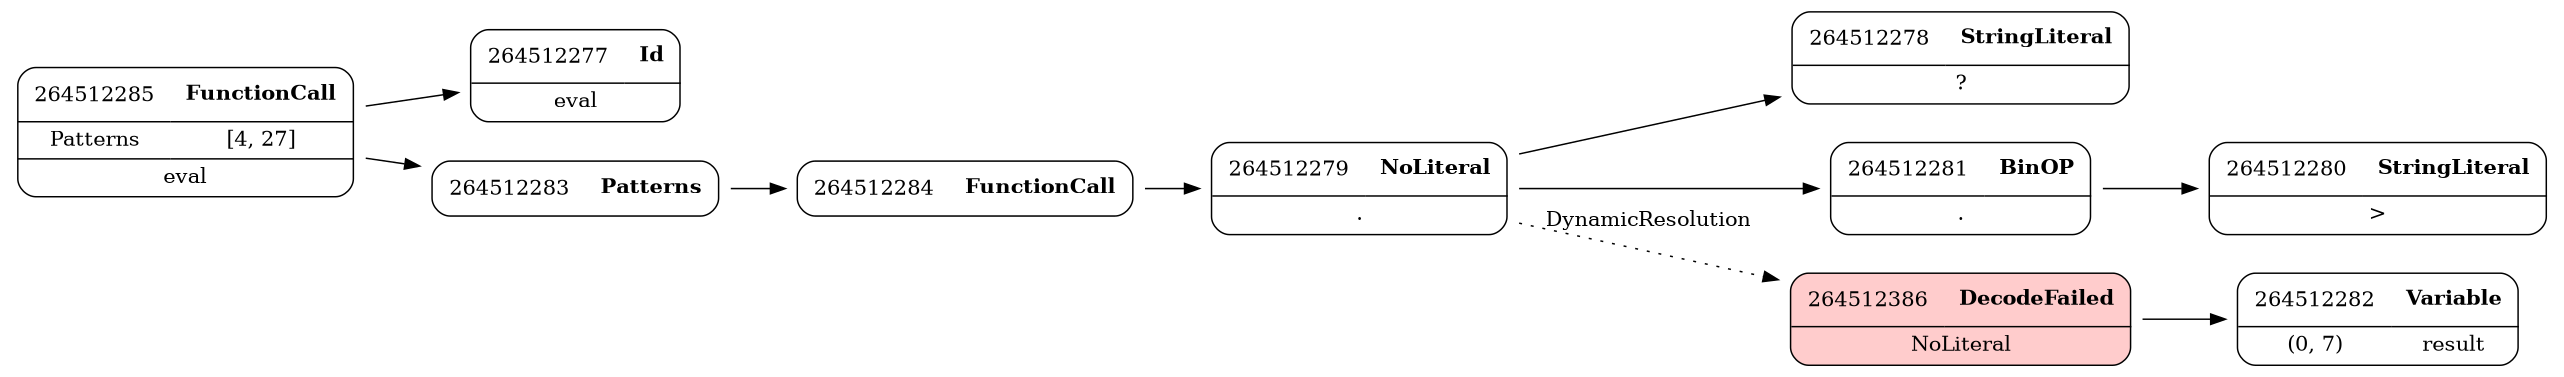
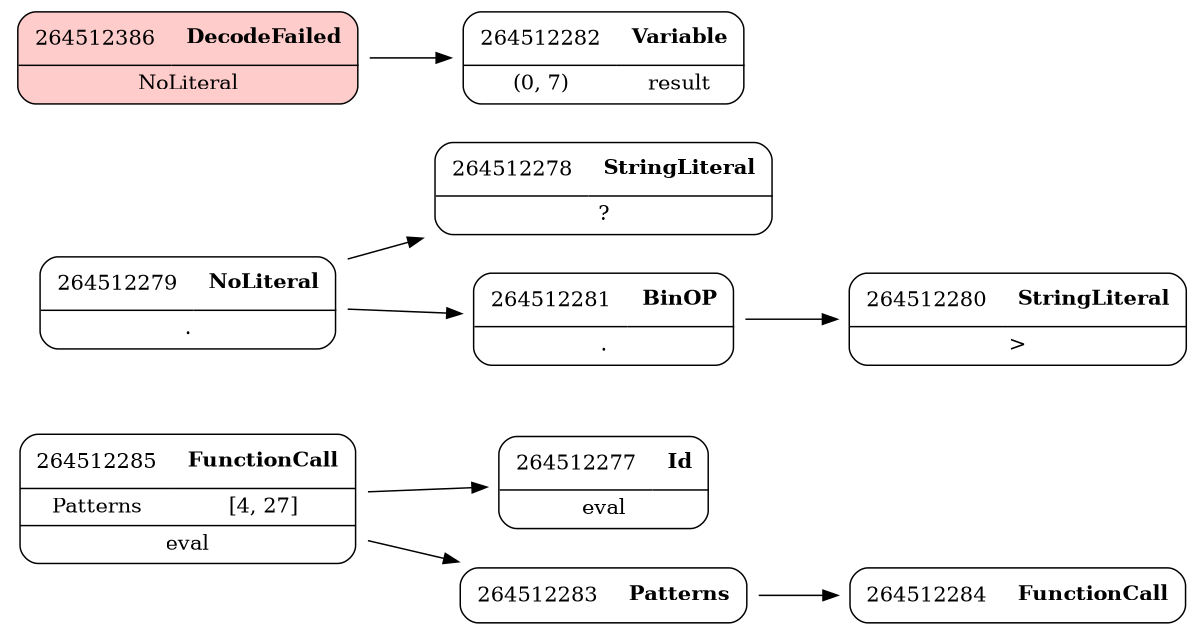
(1165, 189) -> none
(1641, 250) -> none
